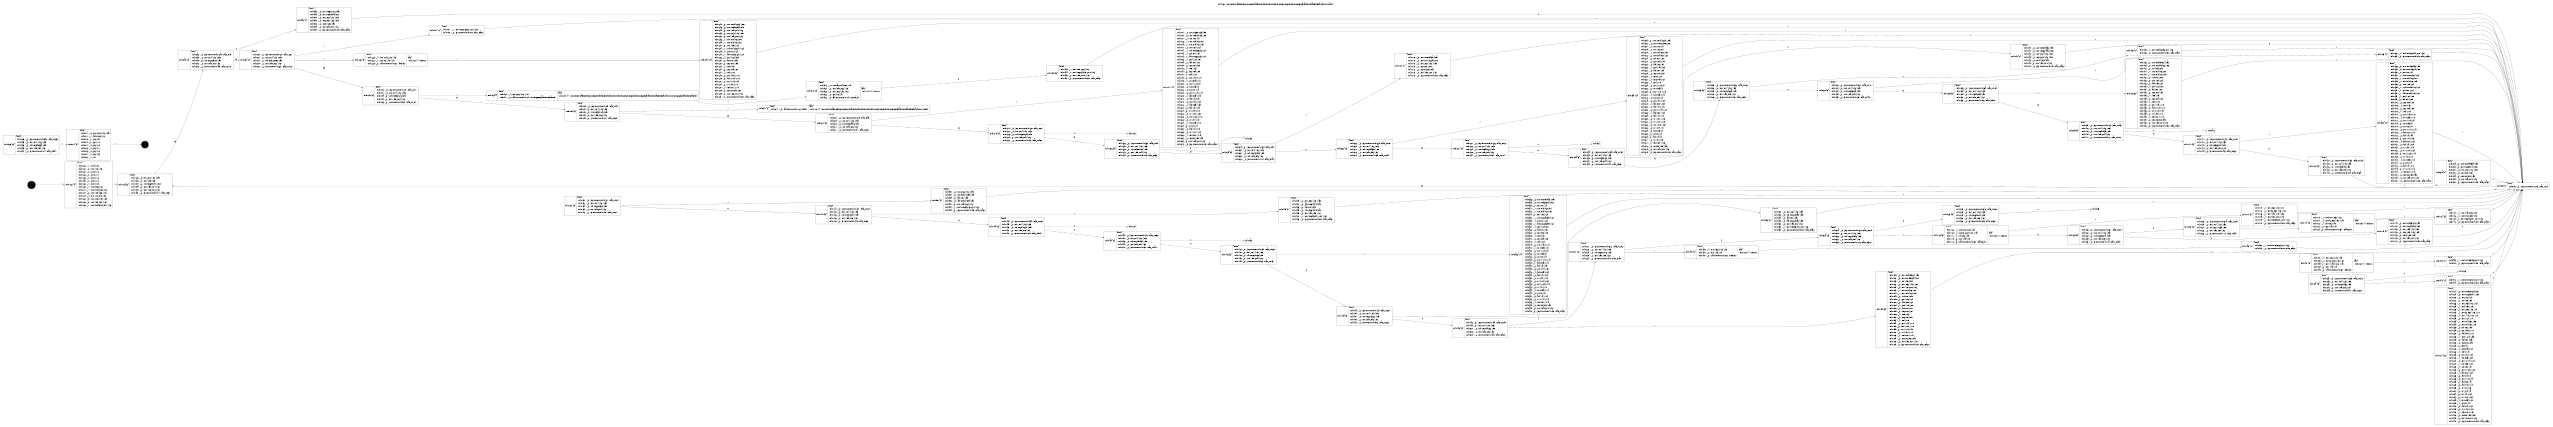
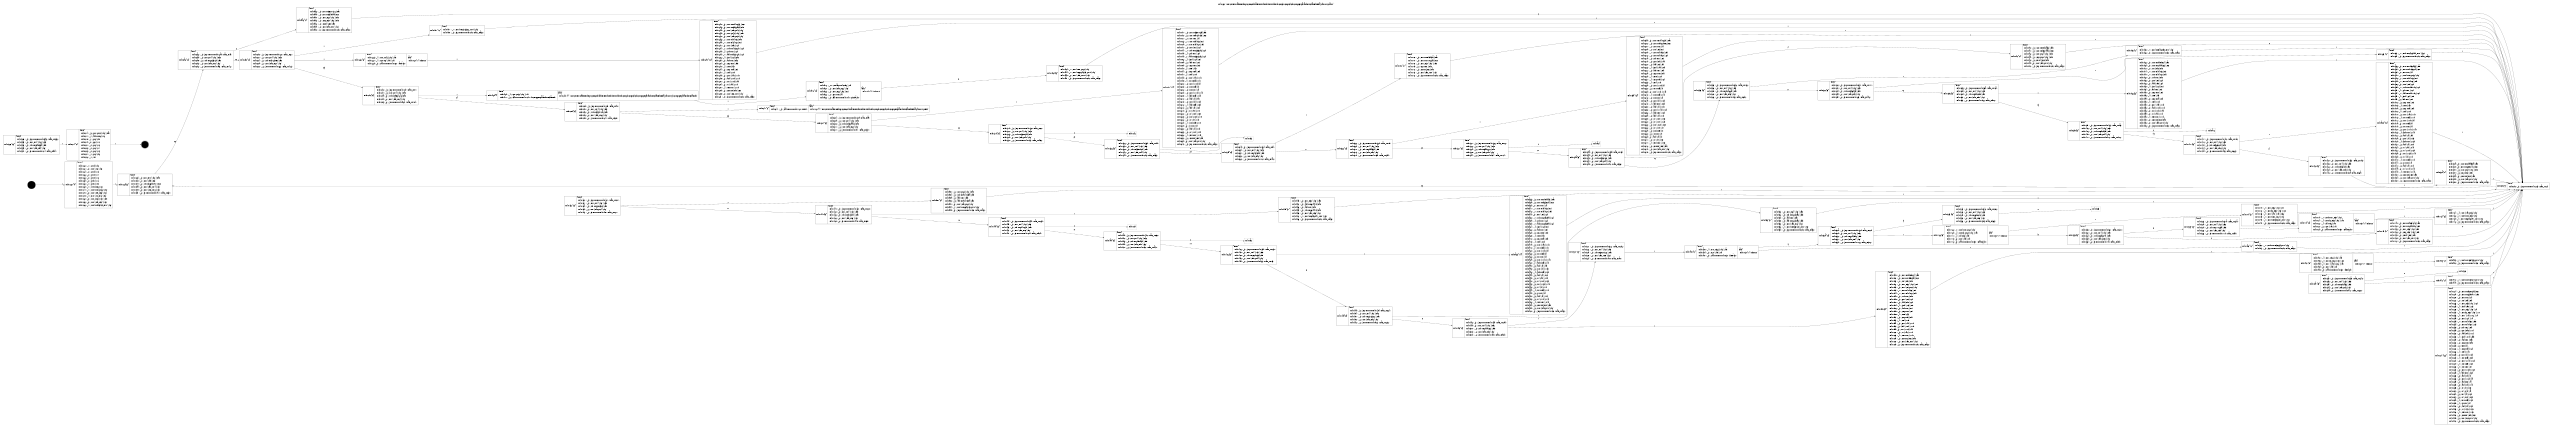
(1721, 243) -> (1788, 247)
